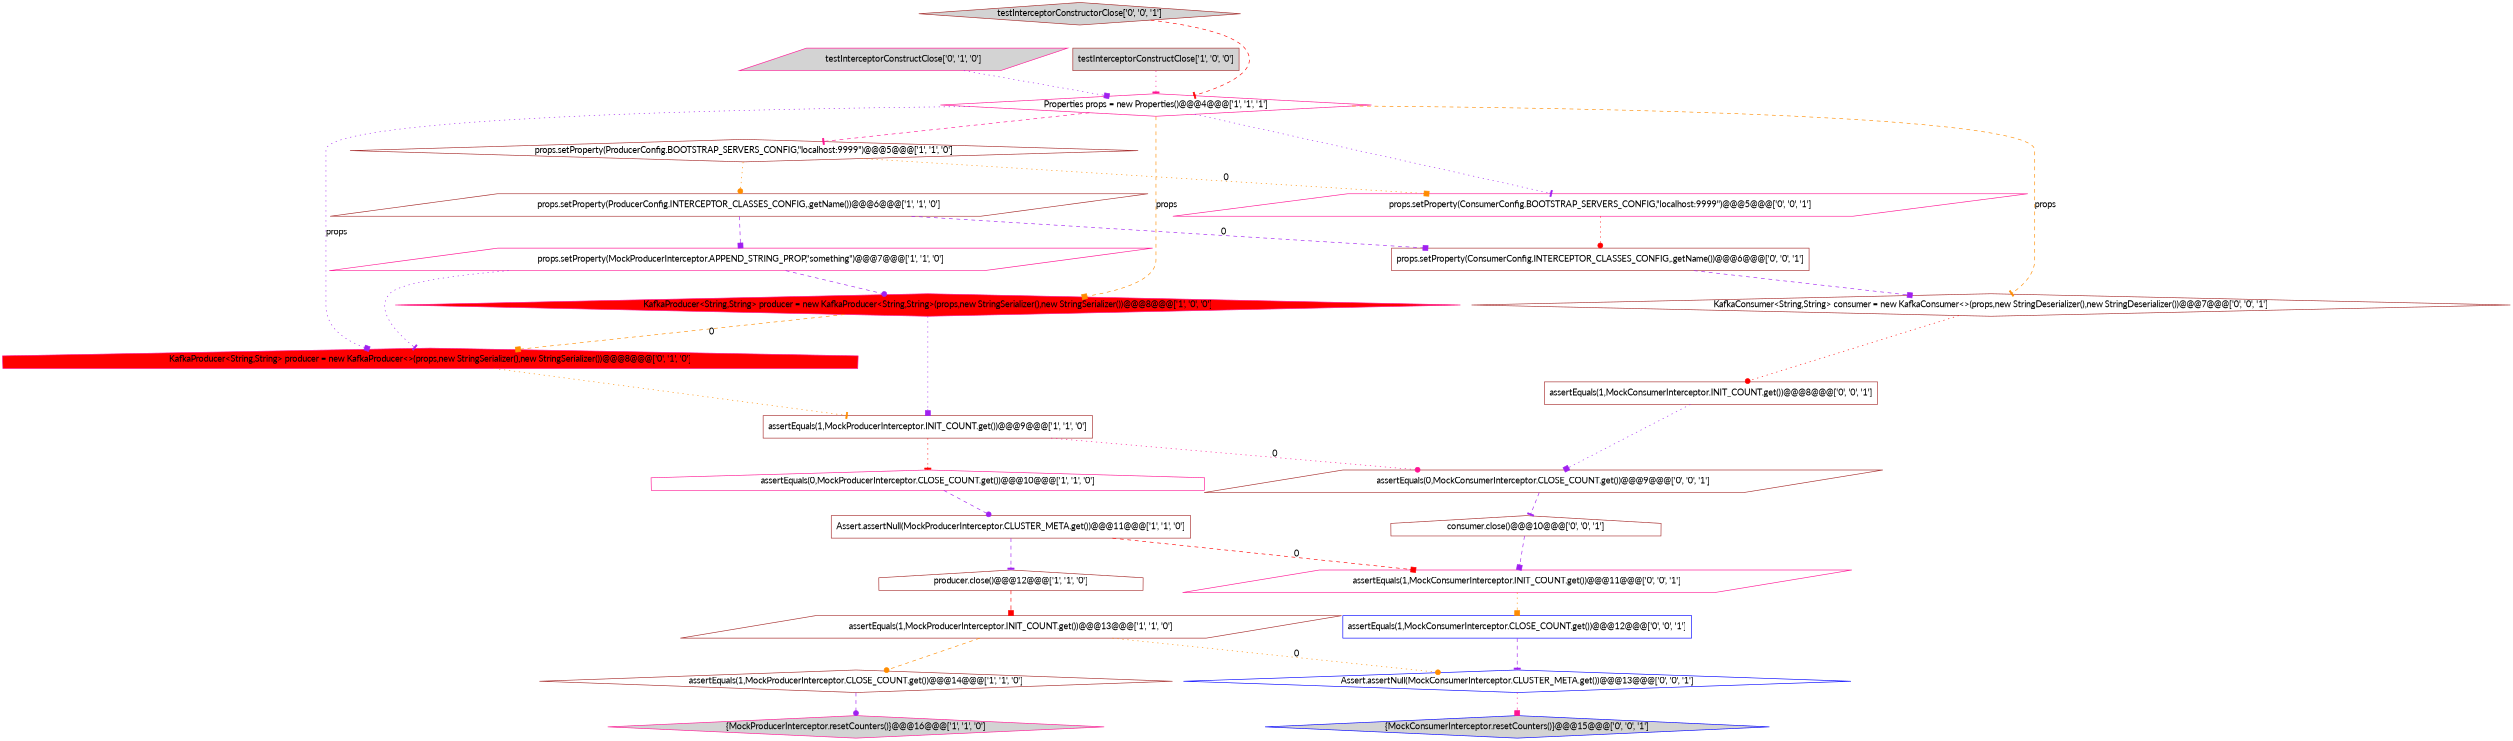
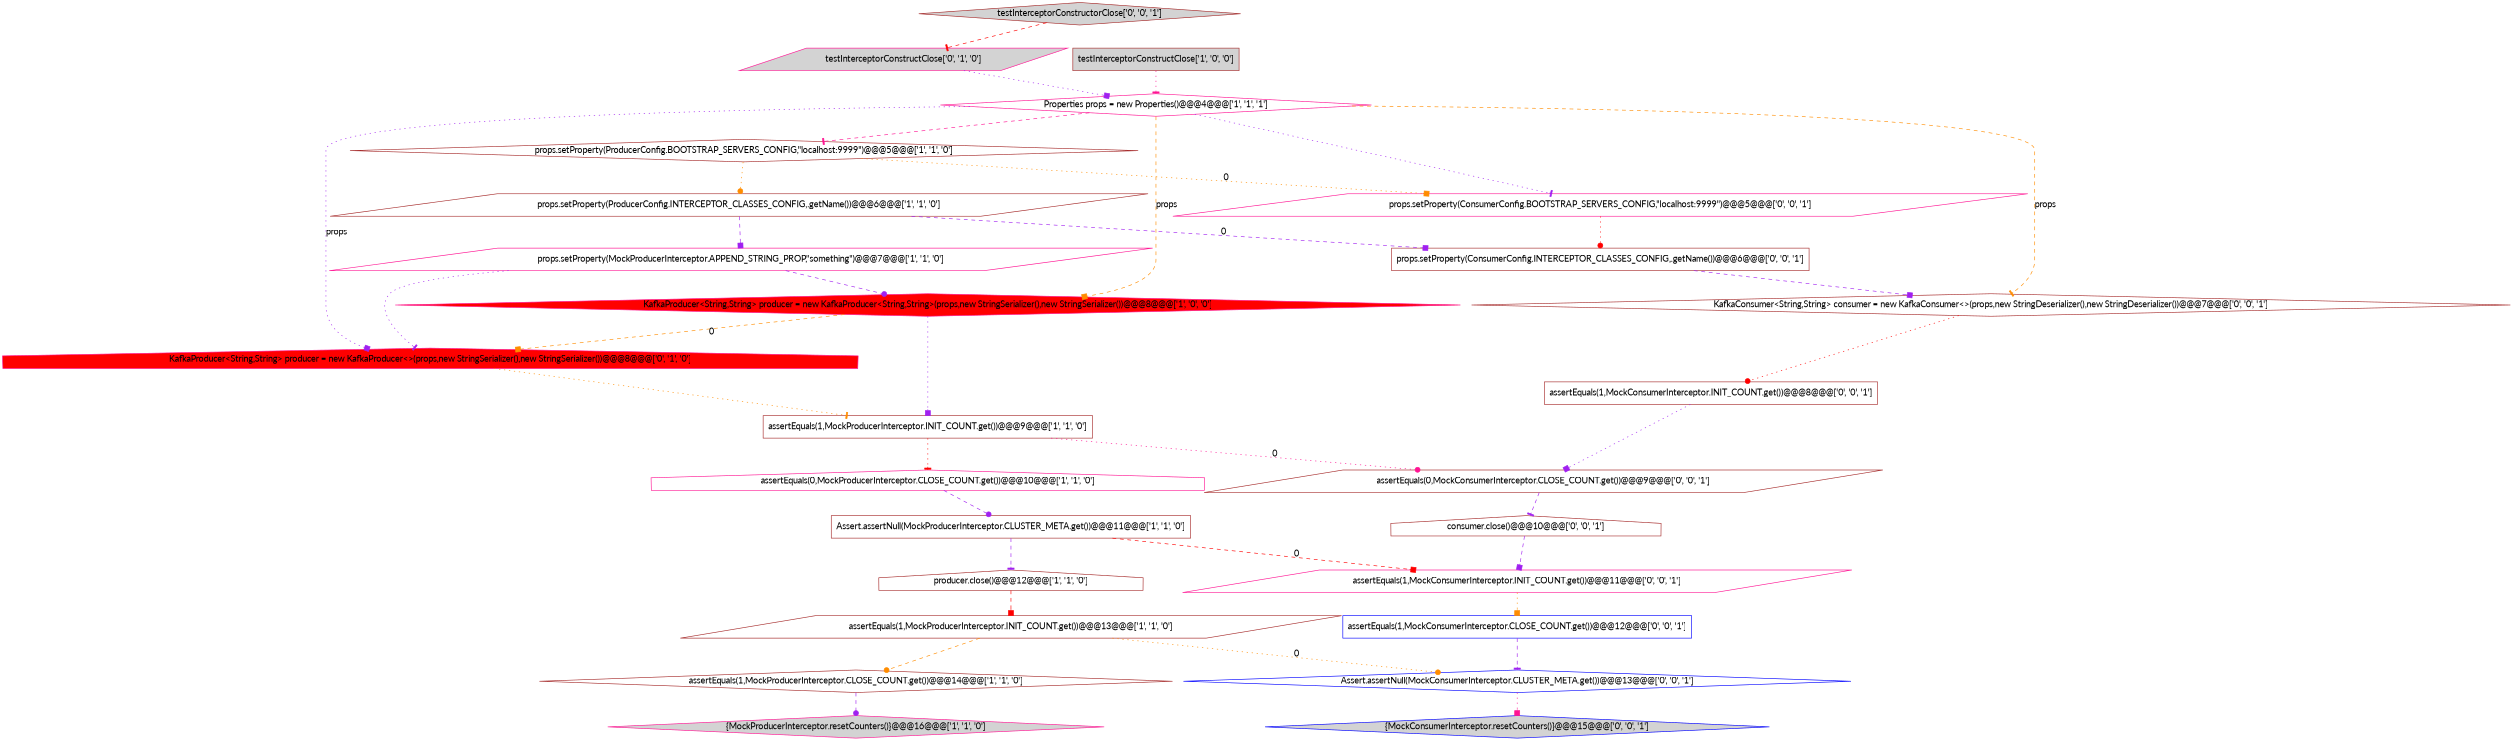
(1237, 42) -> (998, 35)
